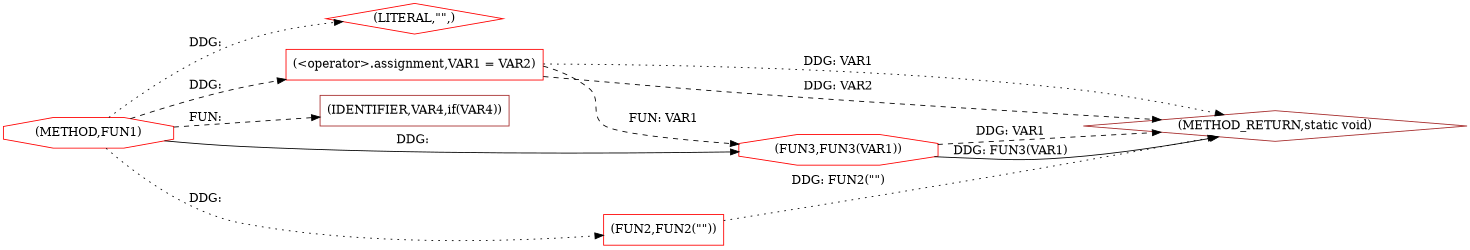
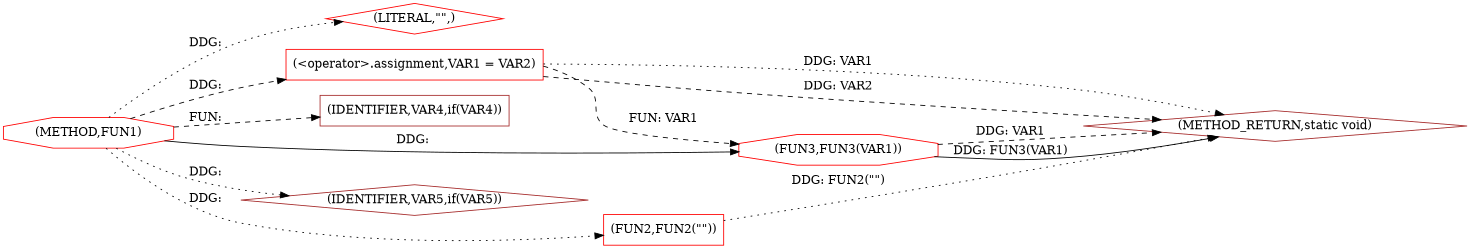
none -> (415, 200)
